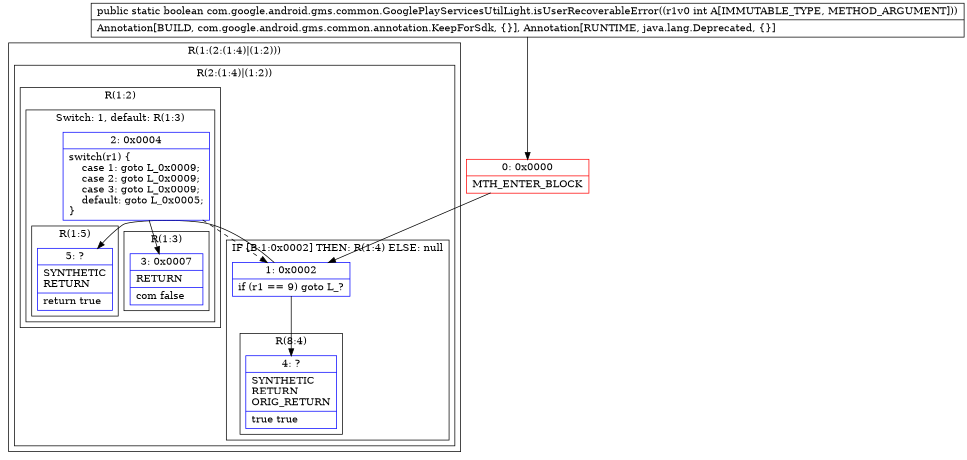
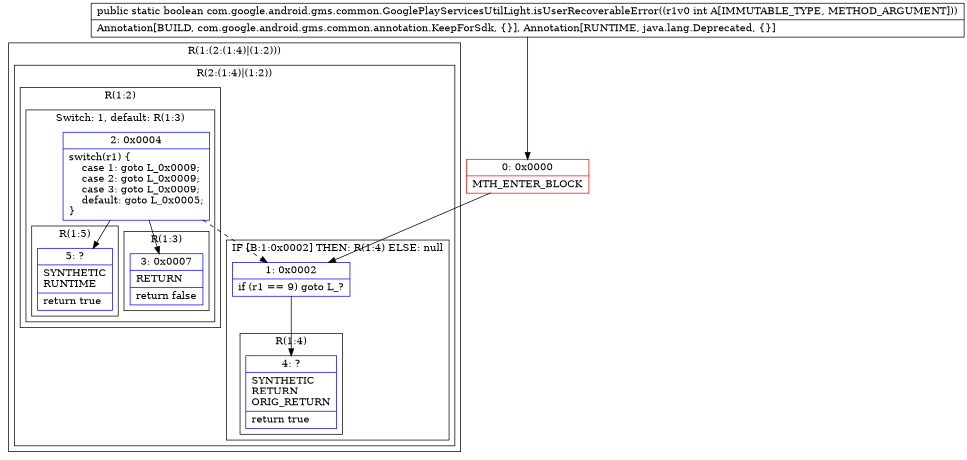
(190, 221) -> (104, 231)
(67, 284) -> (70, 284)
(160, 296) -> (167, 296)
(291, 342) -> (291, 342)
(275, 420) -> (281, 420)
